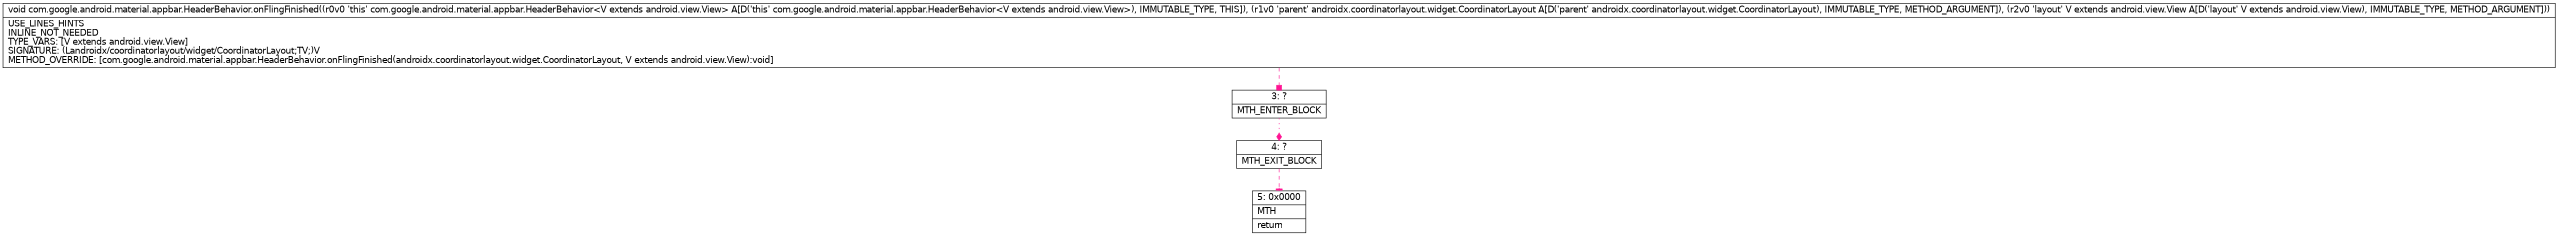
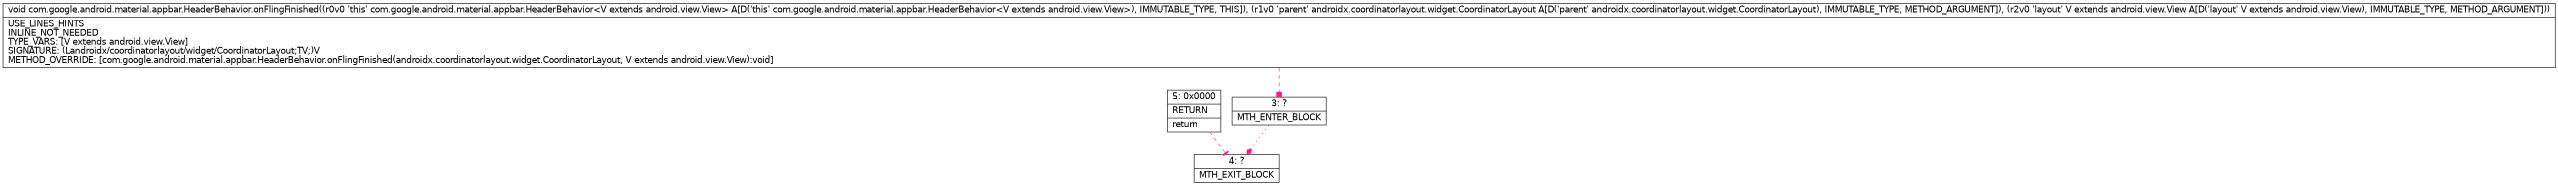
(1279, 178) -> (1217, 142)
(1267, 212) -> (1190, 111)
